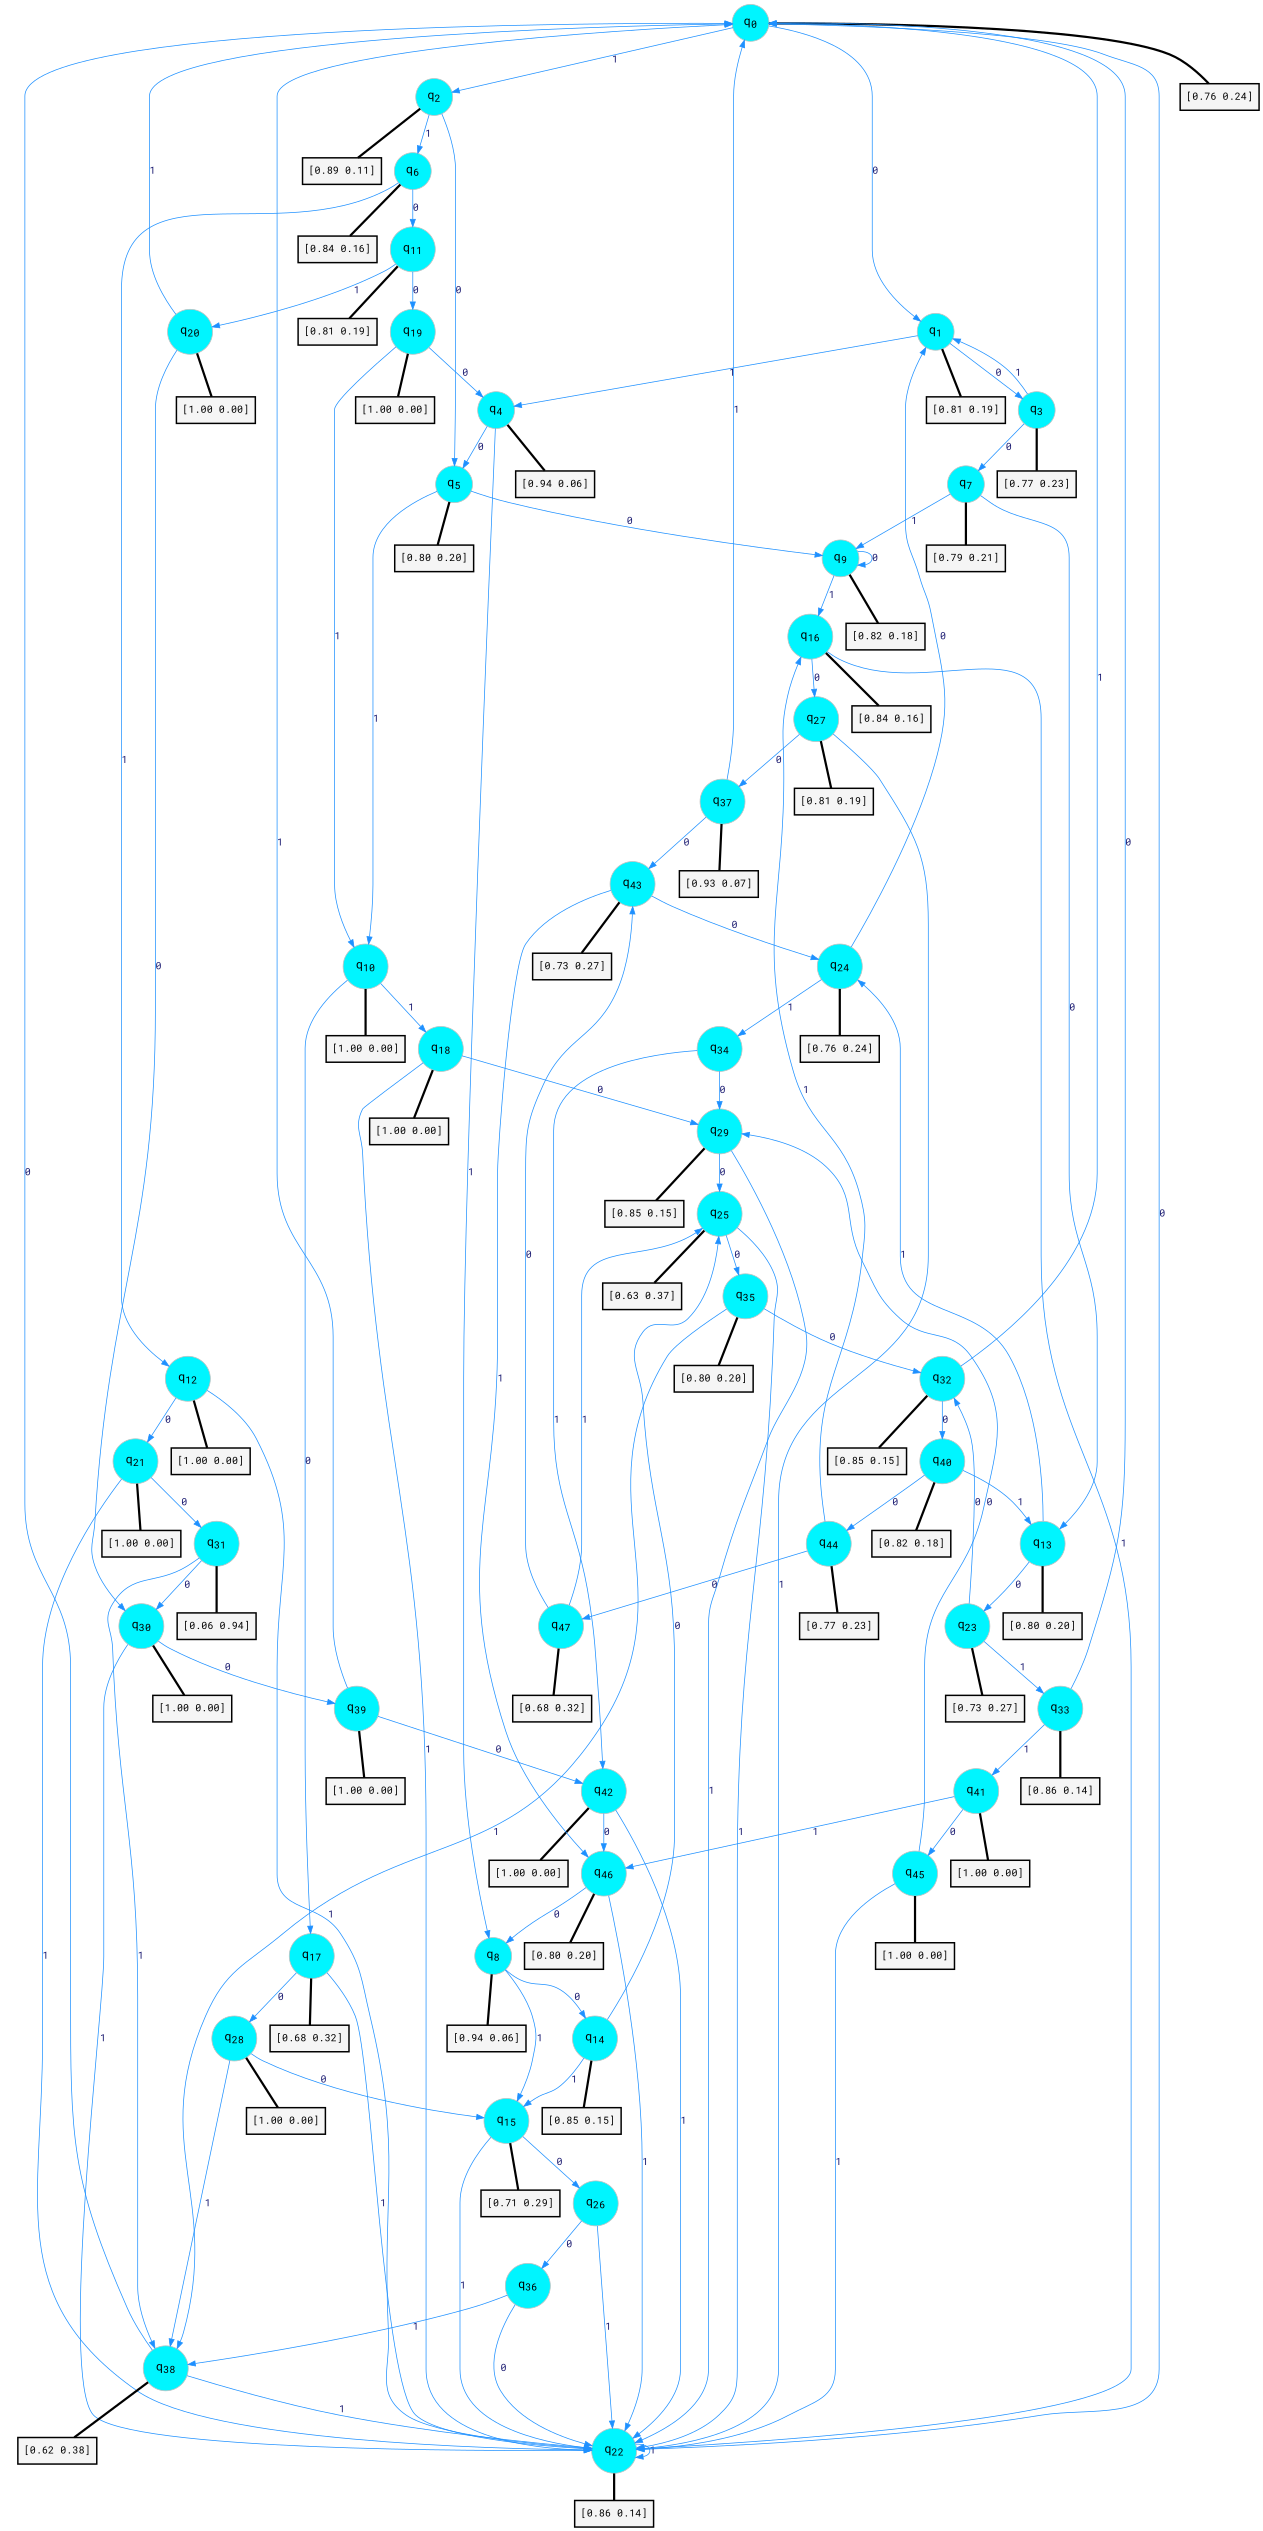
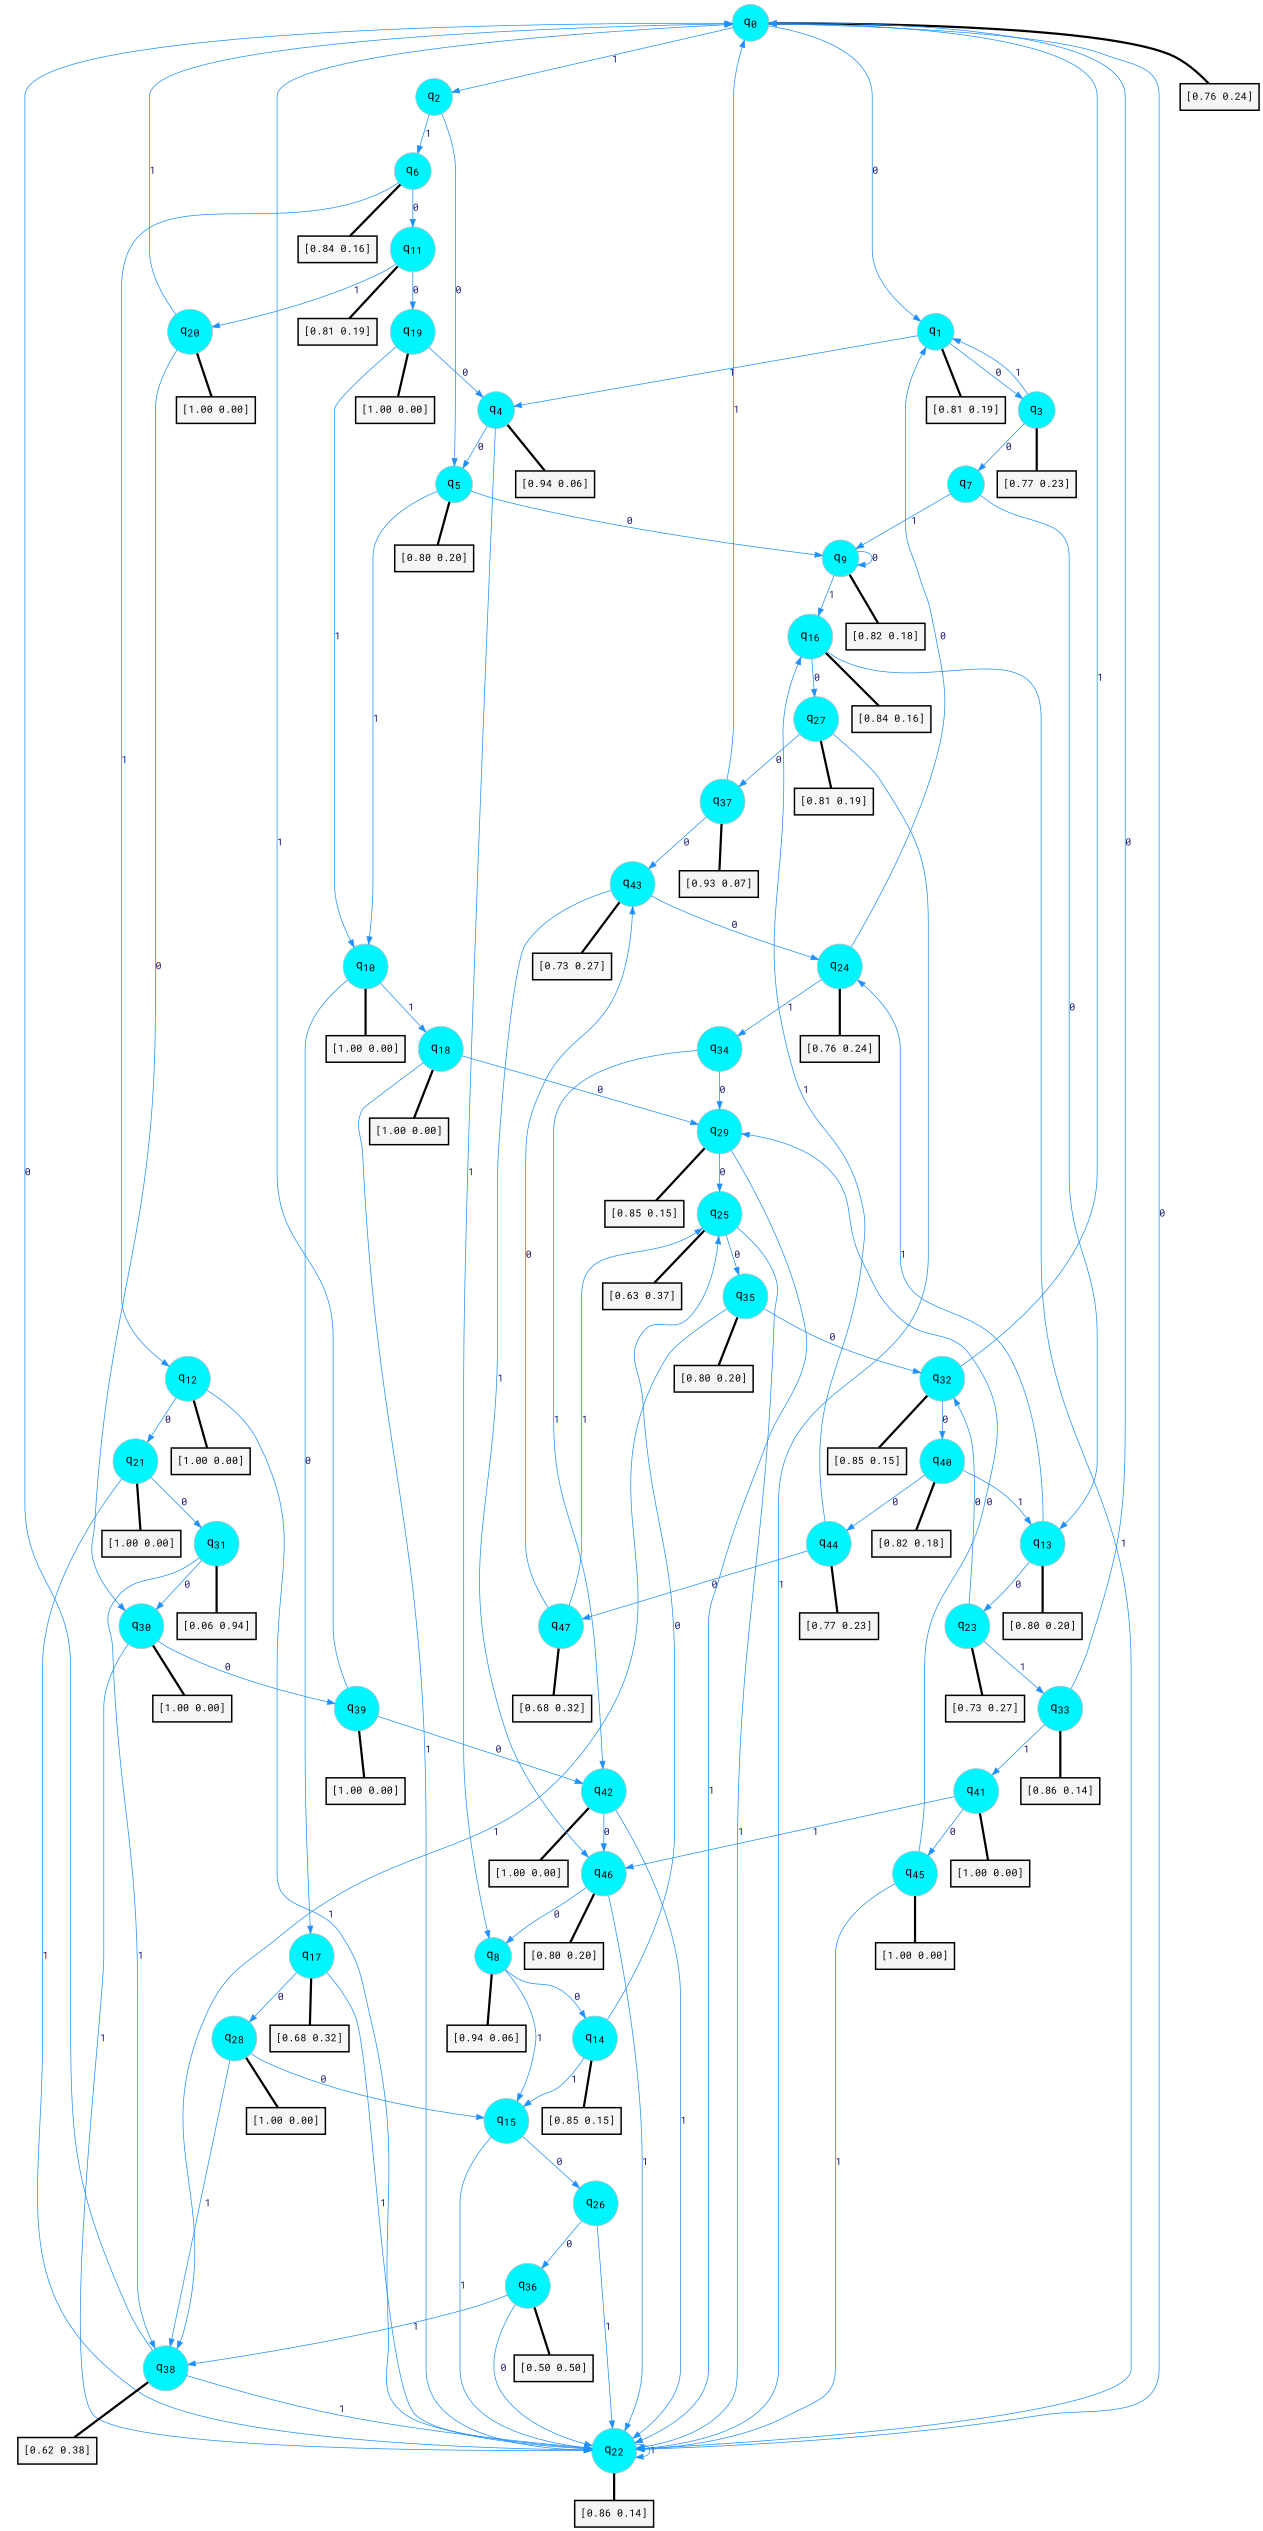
(342, 171) -> none
(966, 558) -> none
(520, 2203) -> none
none -> (554, 2368)
